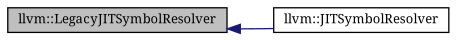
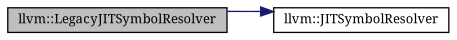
(257, 29) -> (244, 11)
